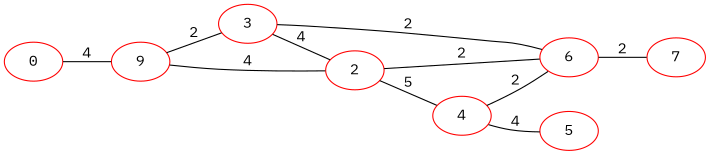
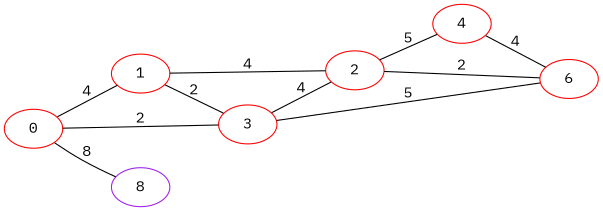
(408, 24) -> (408, 94)
(676, 57) -> none
(141, 62) -> (141, 74)
(516, 81) -> (516, 42)
none -> (141, 127)
(569, 131) -> none
none -> (141, 187)
